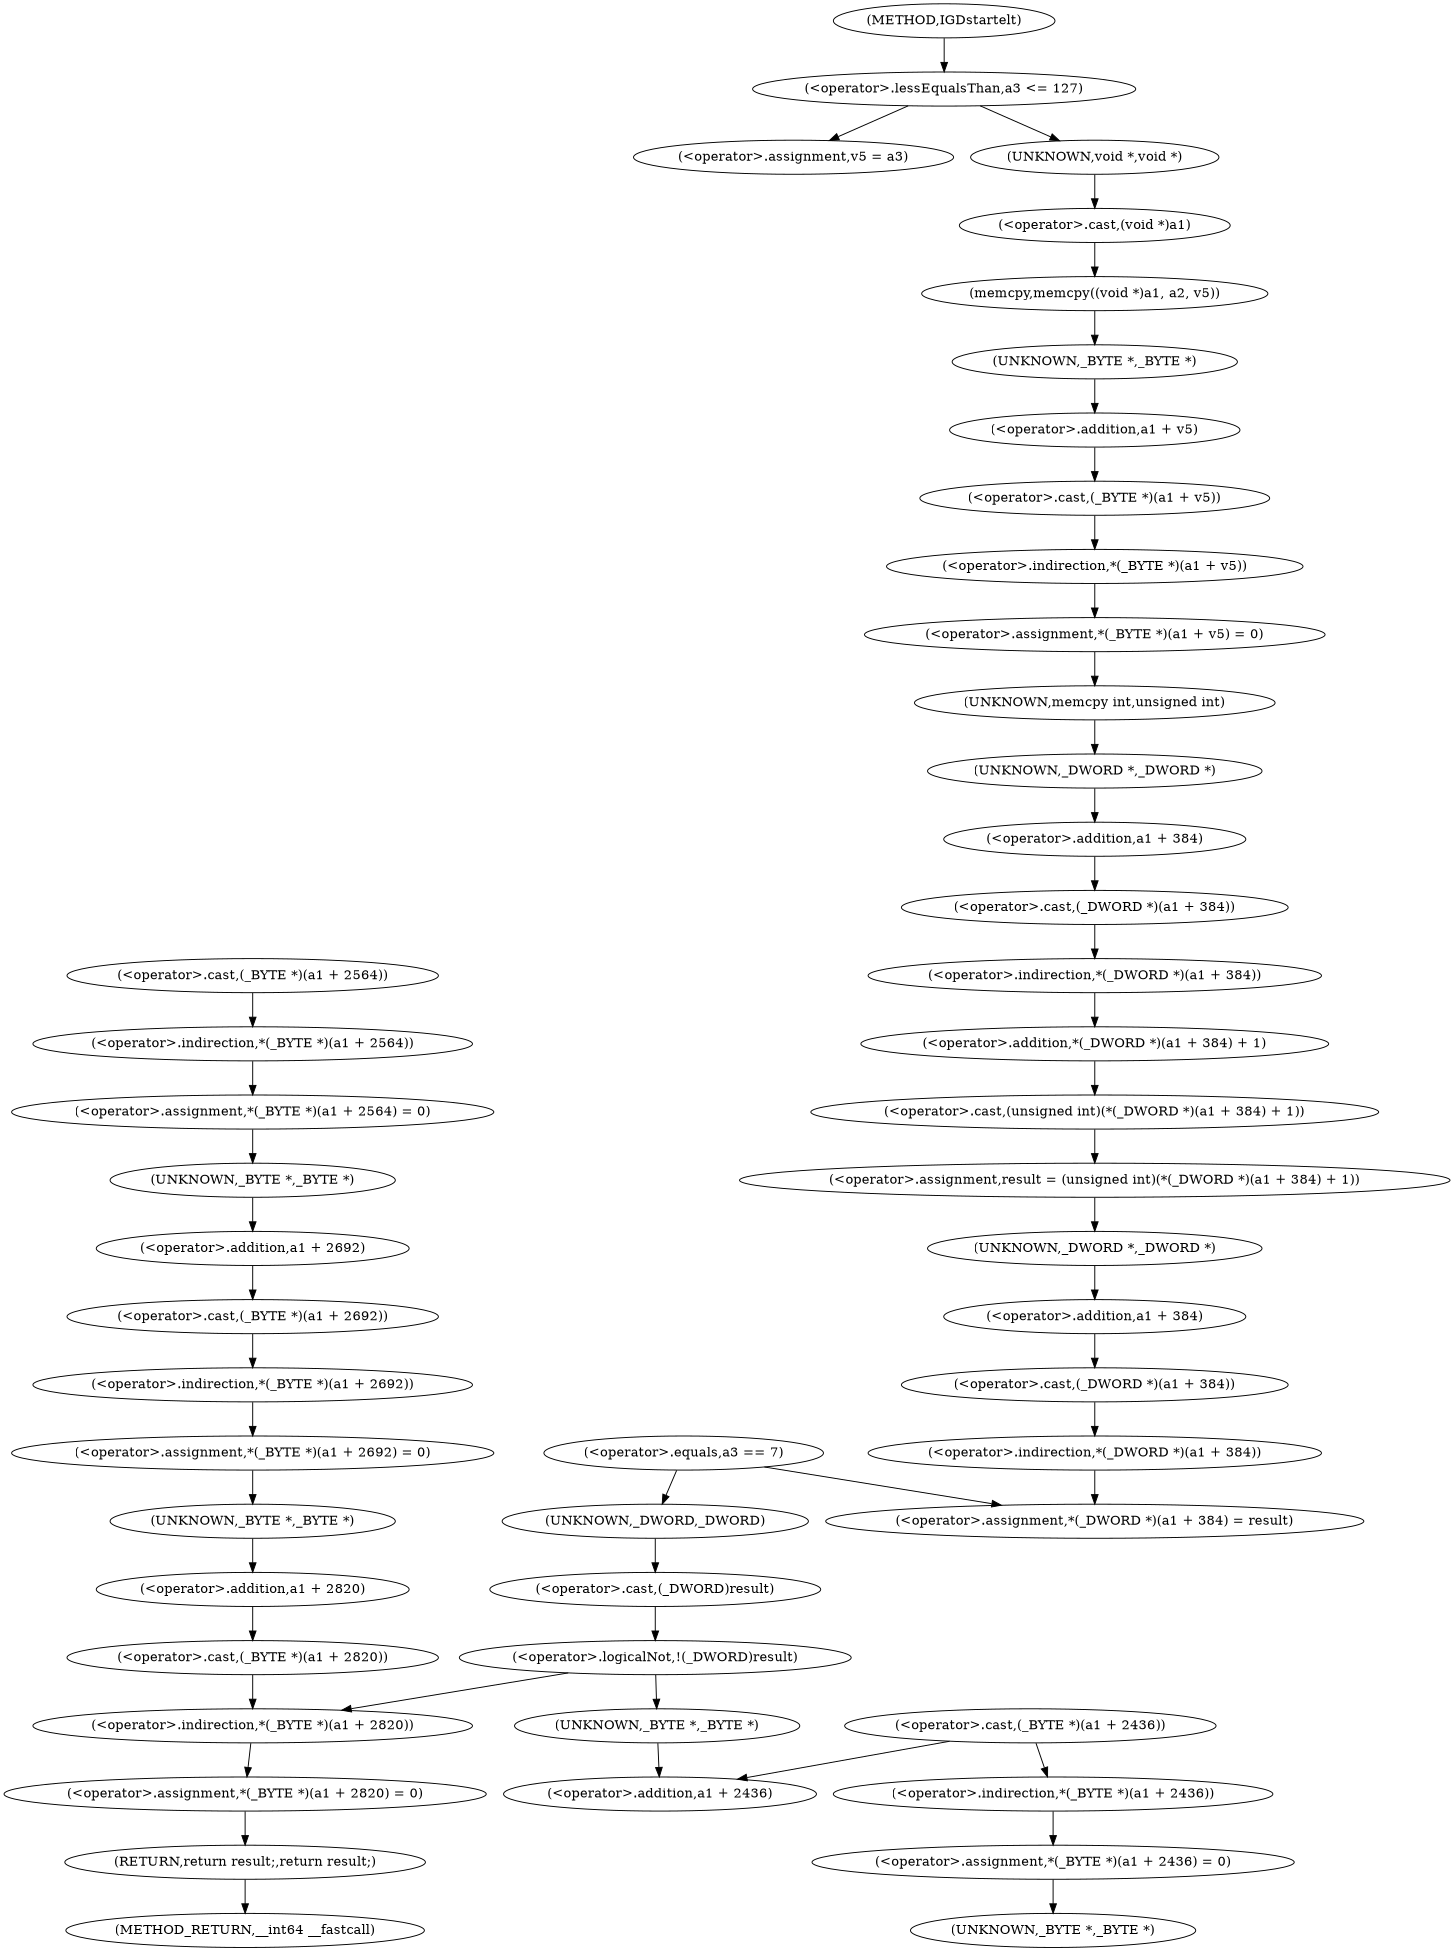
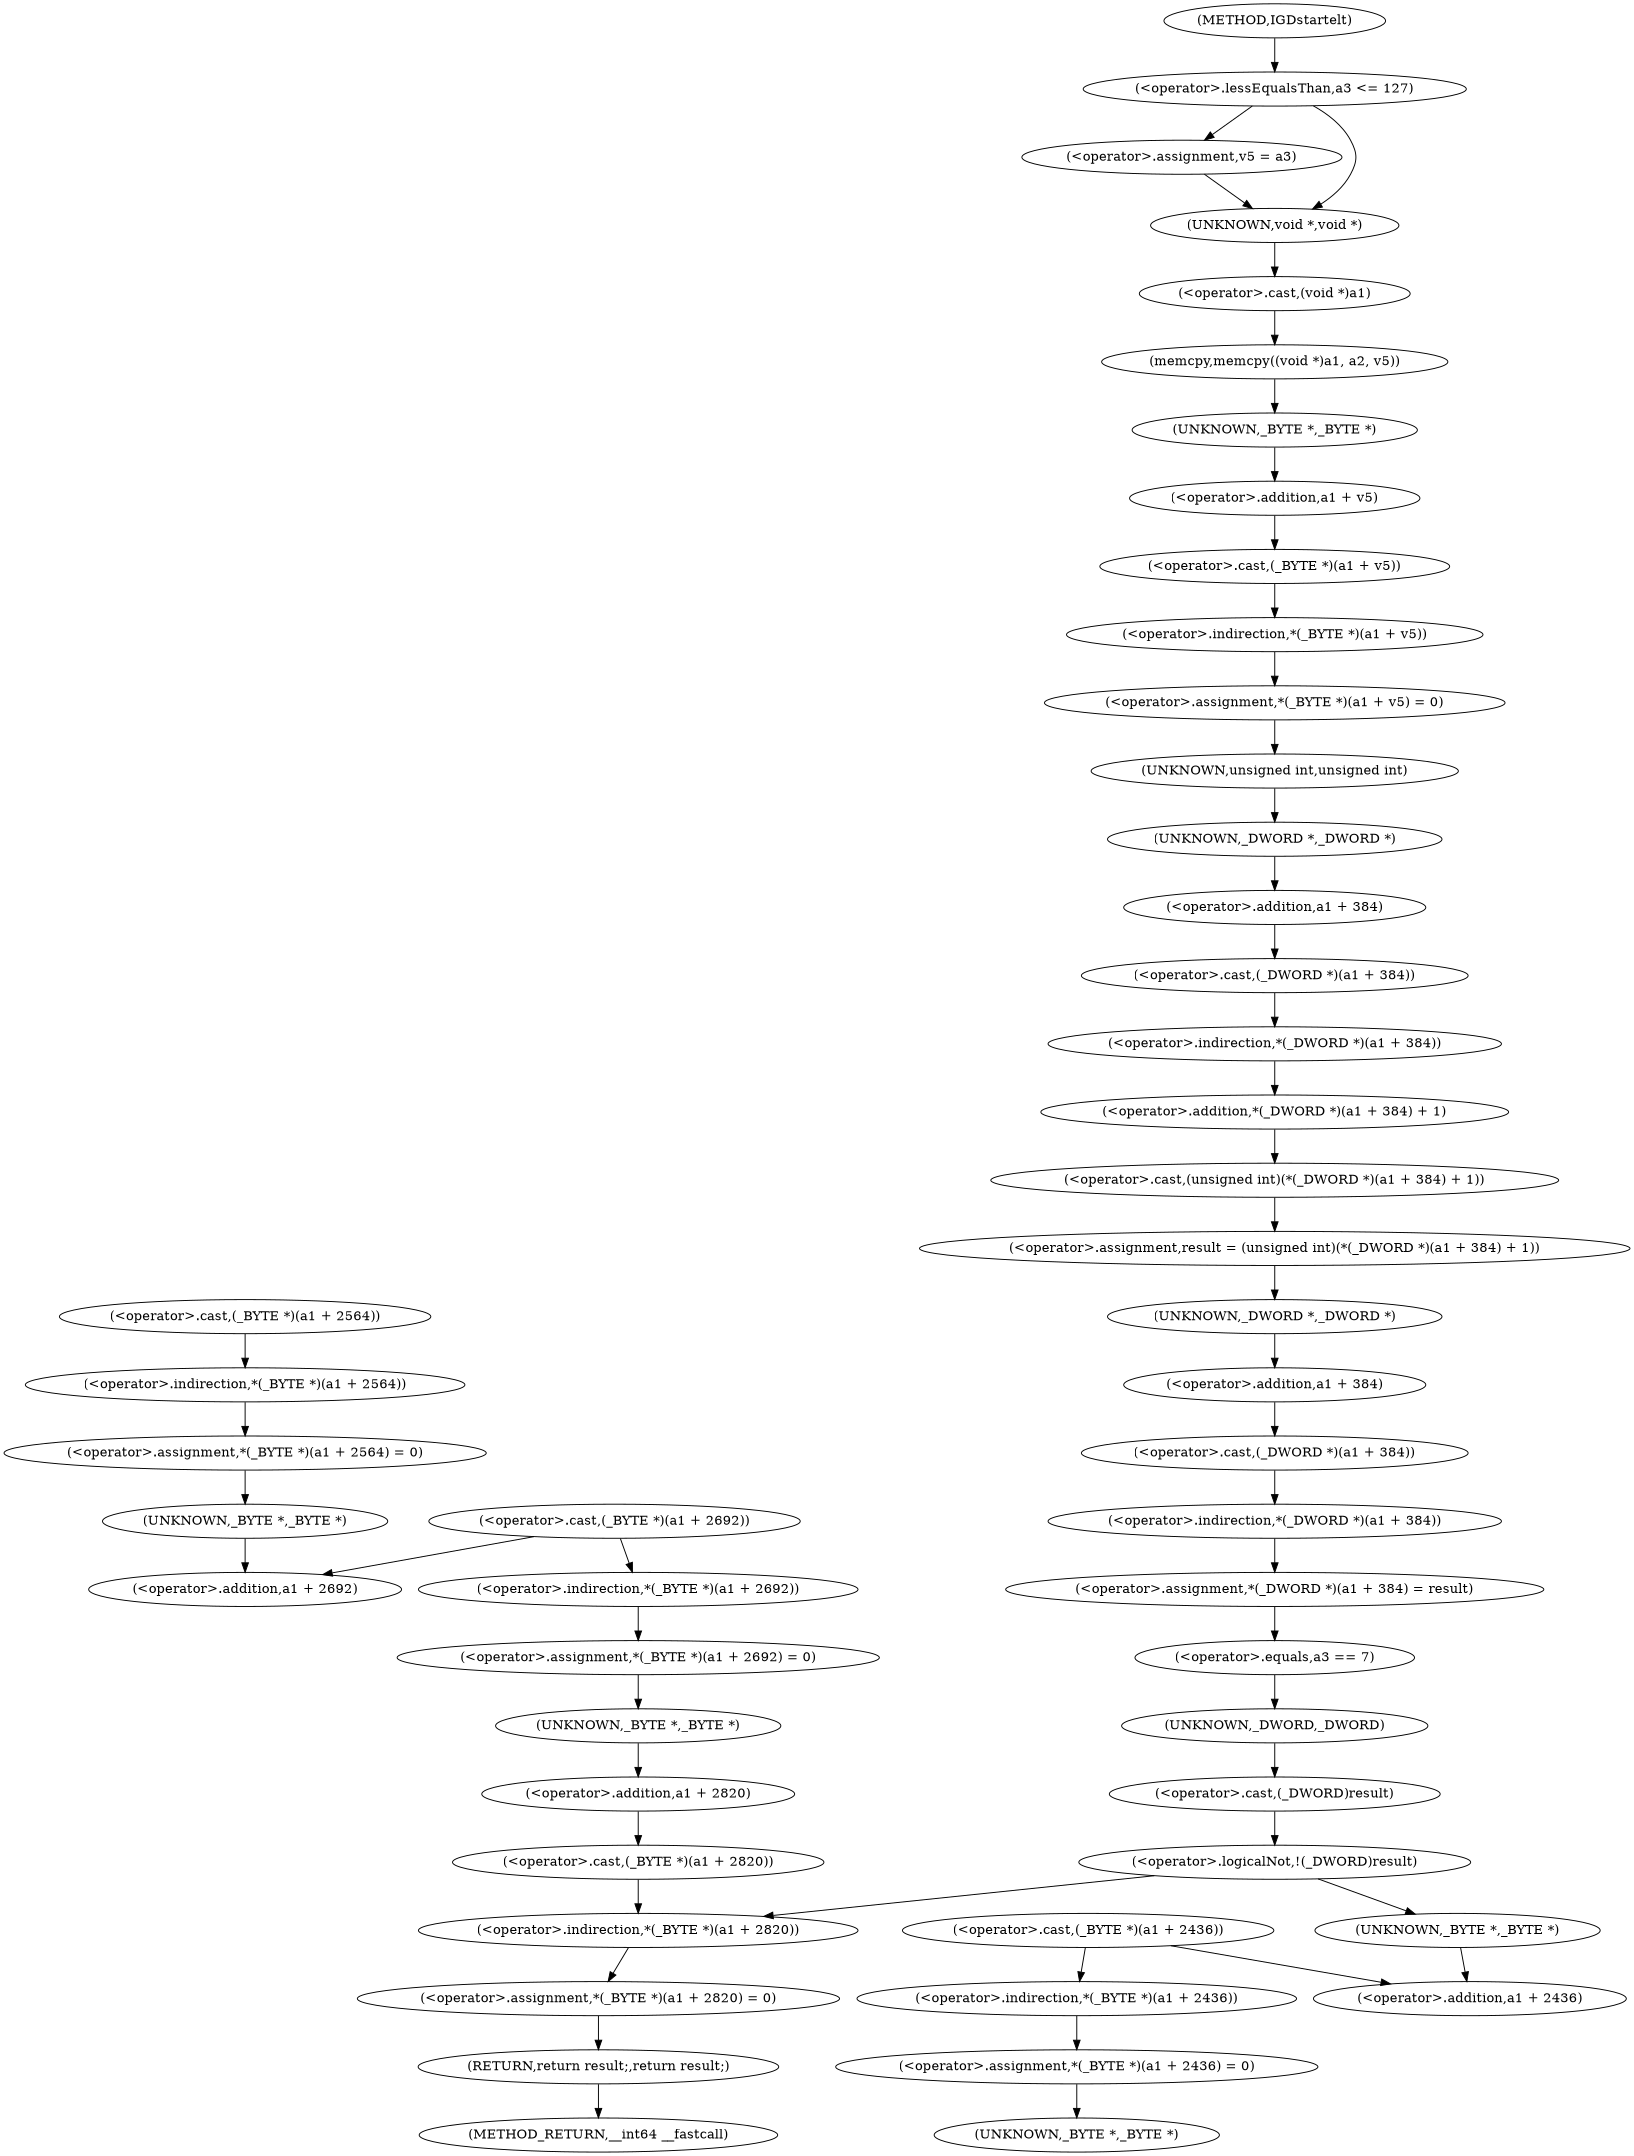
none -> (1225, 189)
(1095, 703) -> (1275, 771)
(253, 1278) -> (433, 1555)
(878, 1485) -> (1275, 1619)
